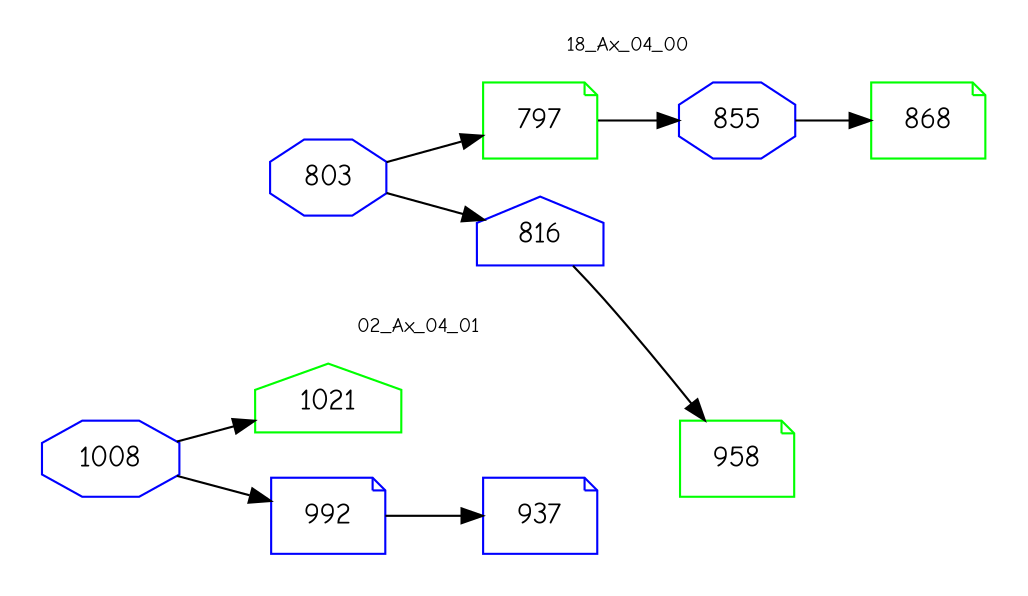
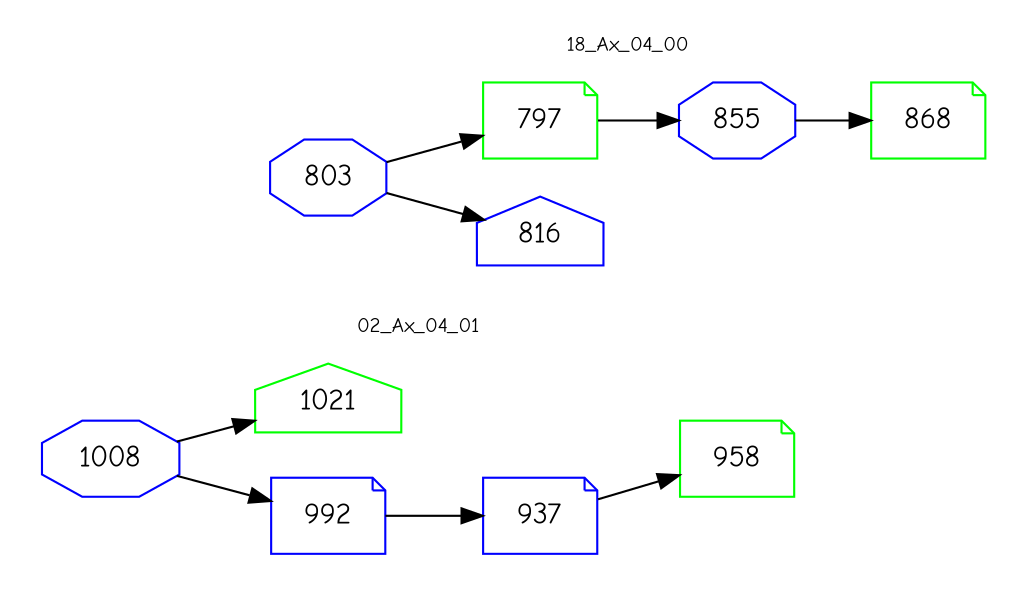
(634, 334) -> (628, 490)
